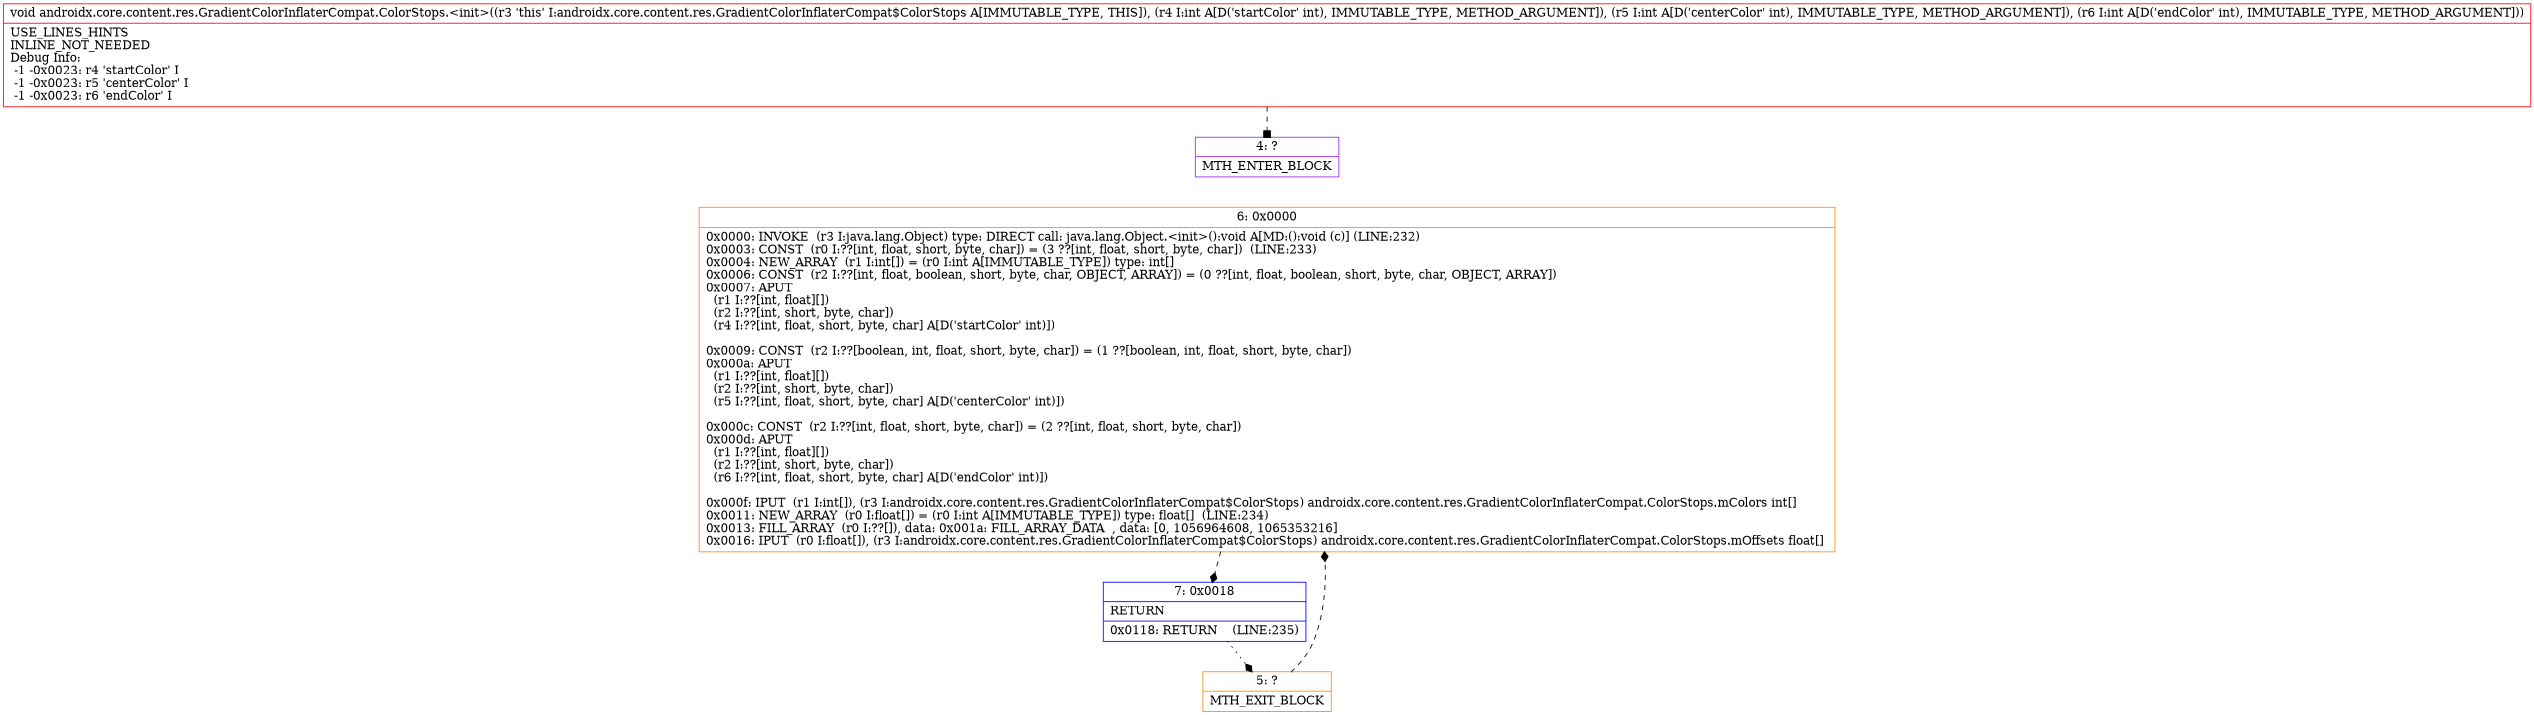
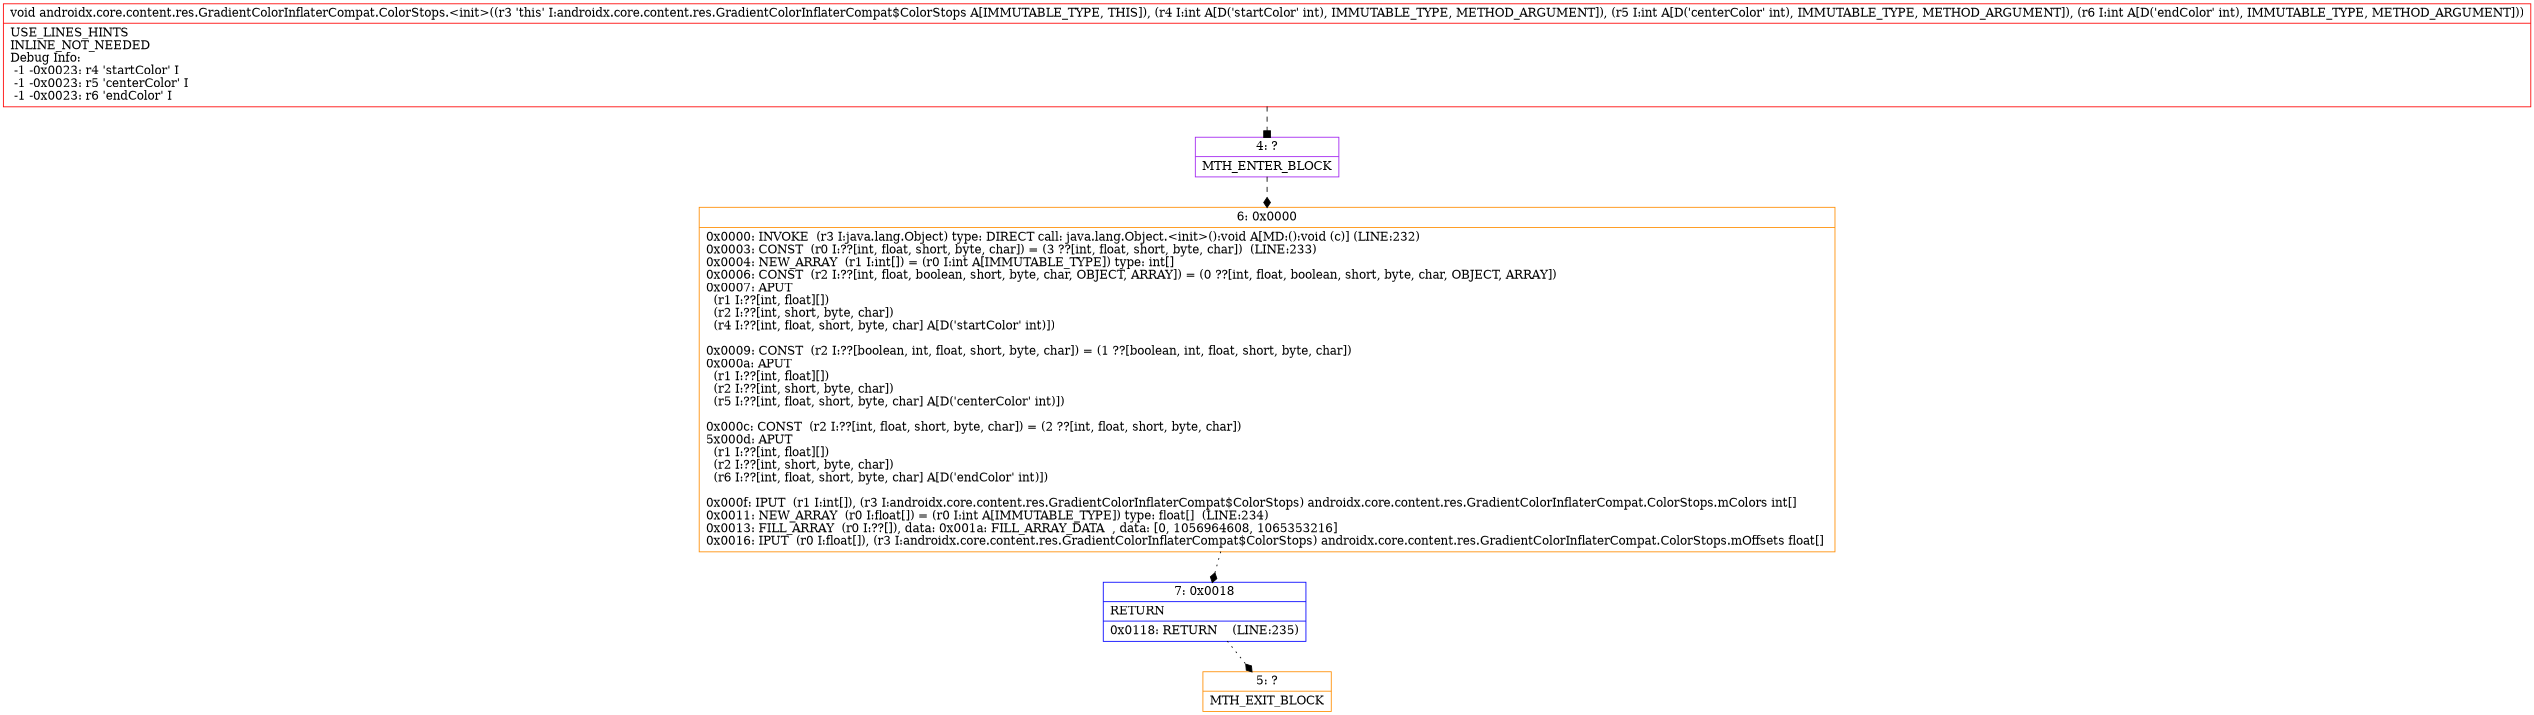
(753, 440) -> (753, 440)
(1218, 562) -> (1218, 562)
(1320, 621) -> (1267, 187)
